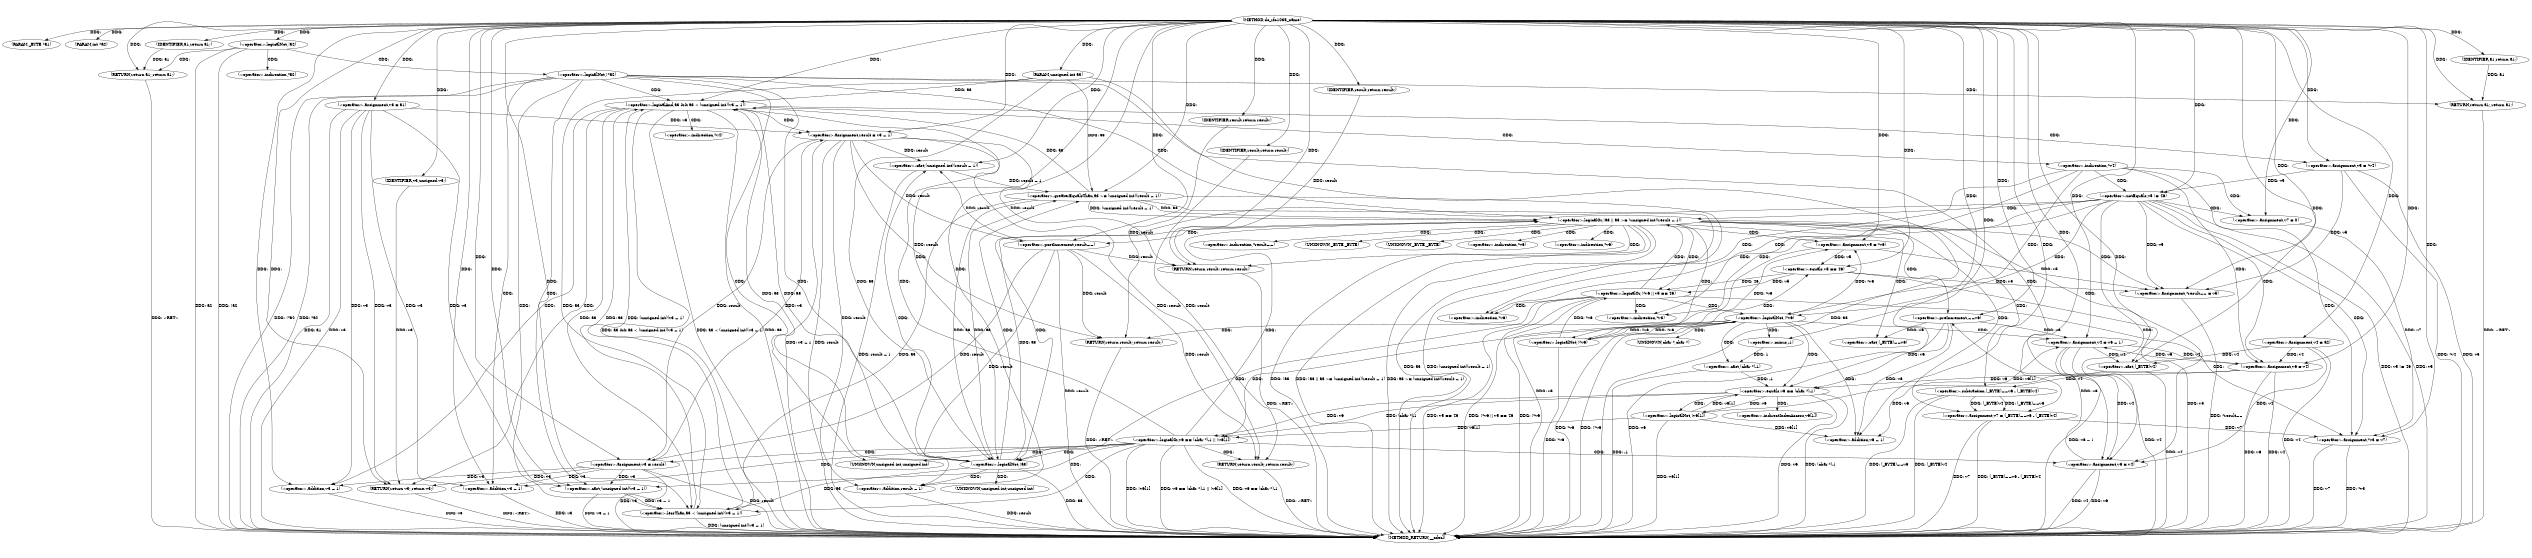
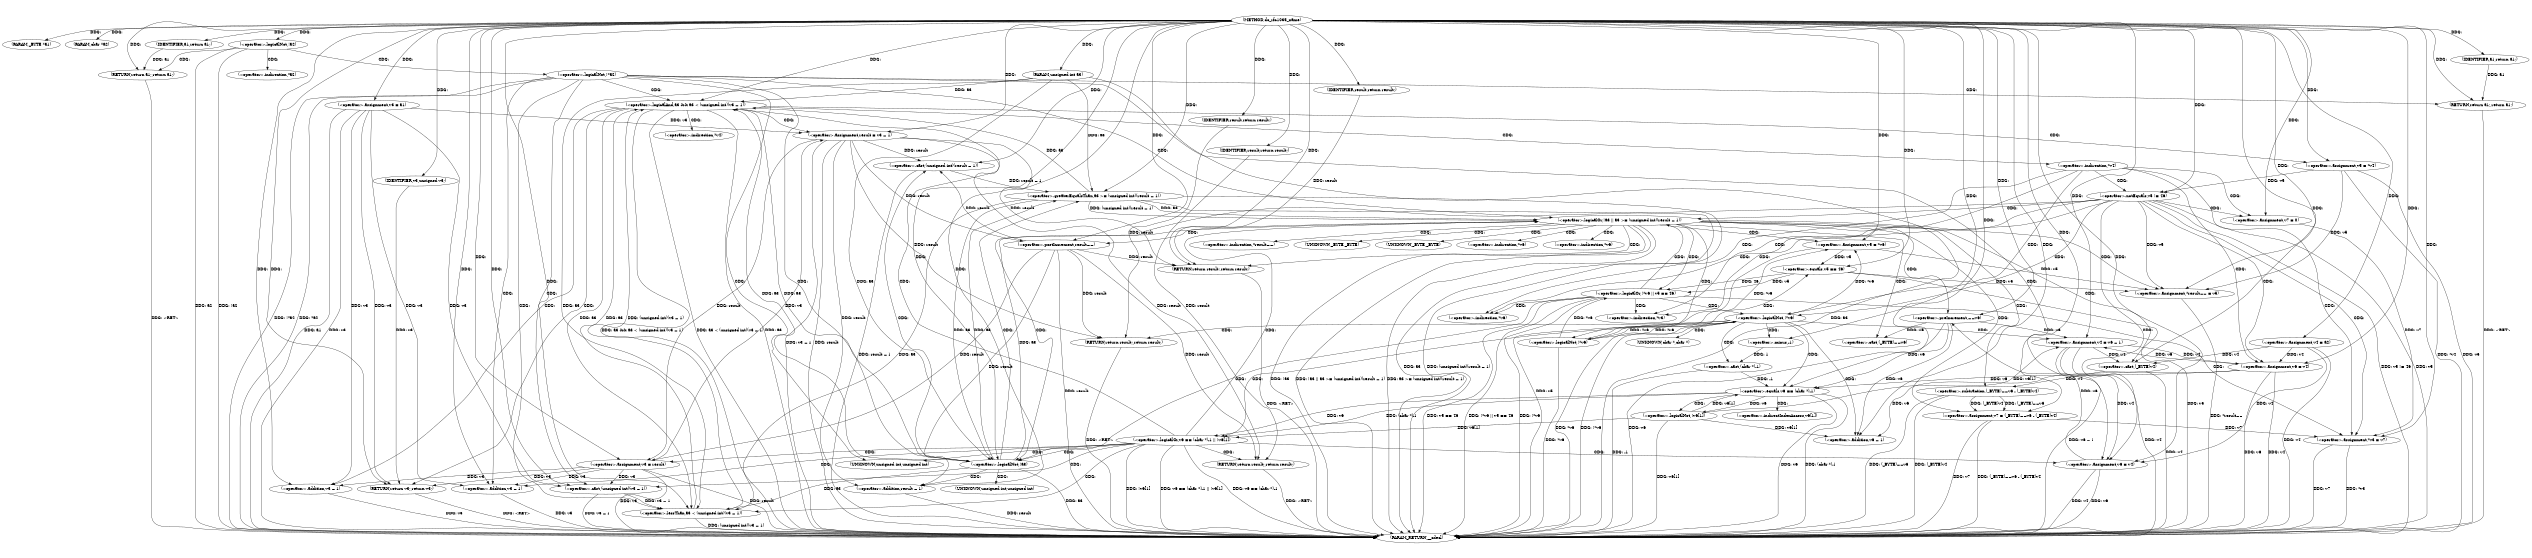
(91, 45) -> (91, 45)
(1417, 538) -> (1417, 538)
